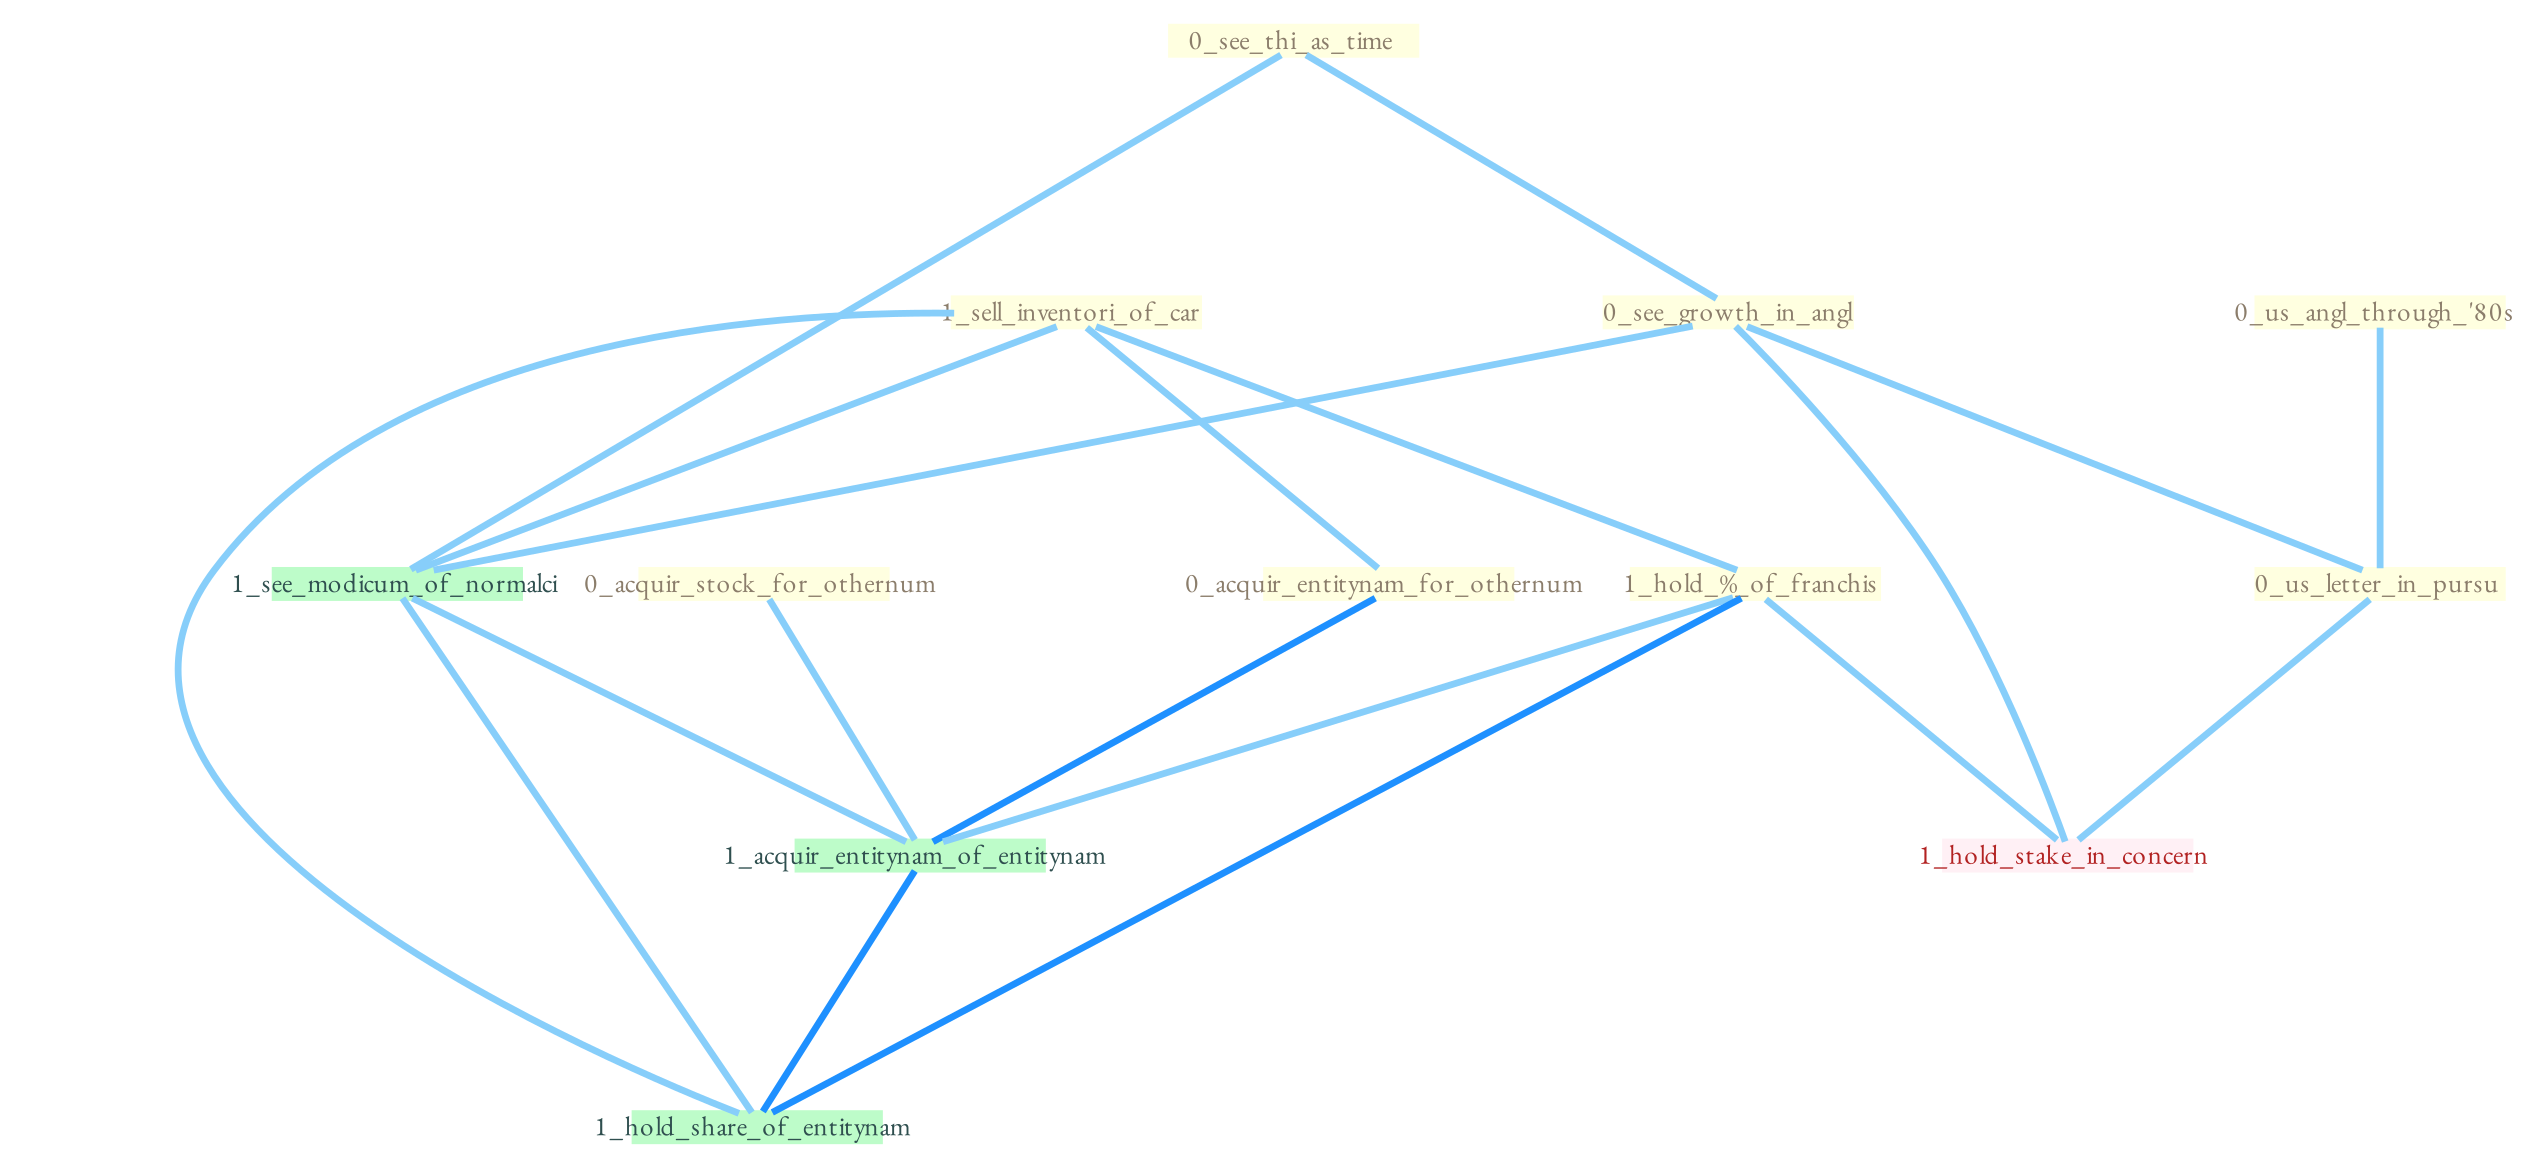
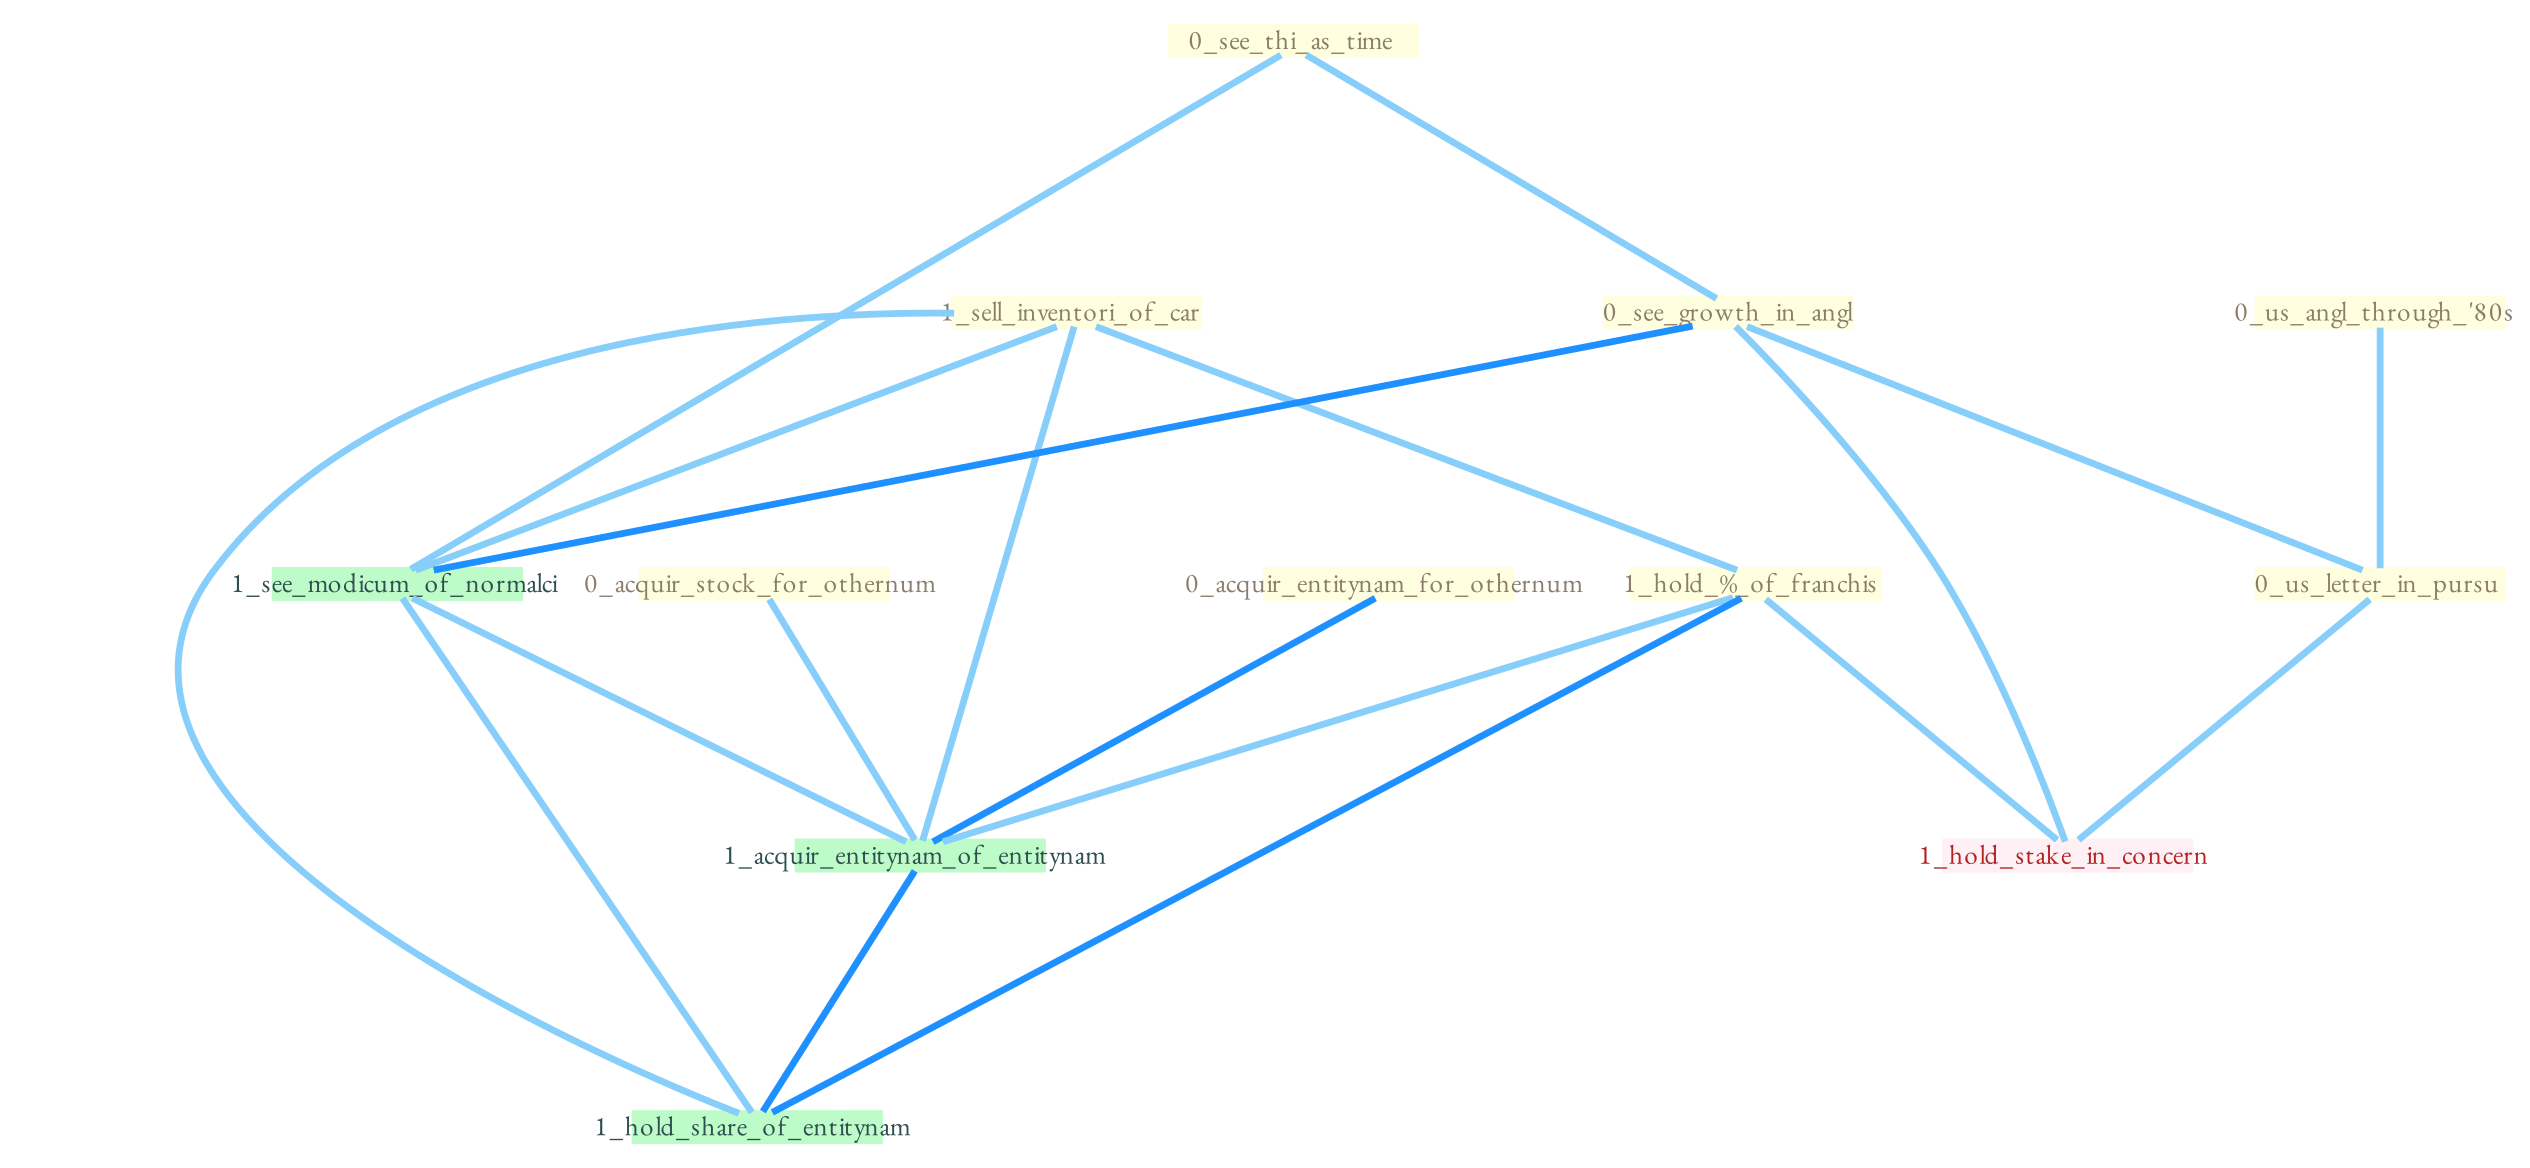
(1063, 448) -> (1095, 442)
(1247, 460) -> (998, 584)
